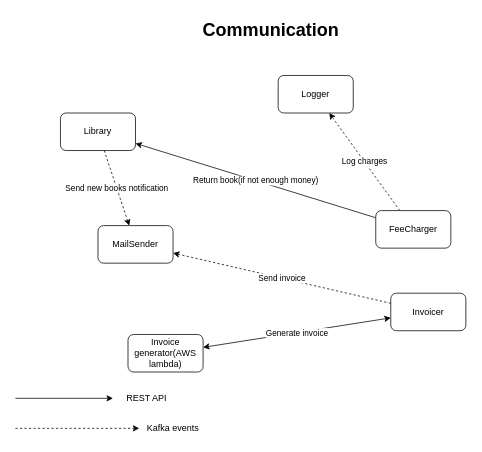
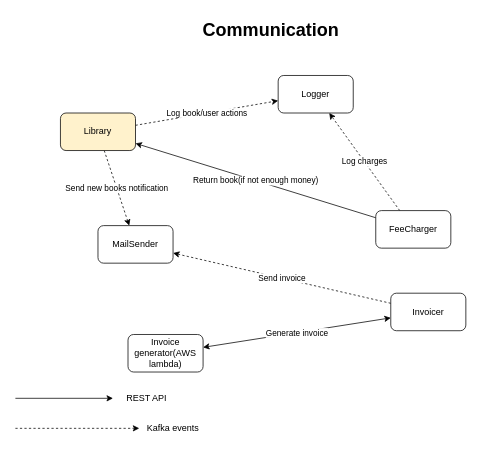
none -> (206, 113)
(98, 132) -> (98, 132)
